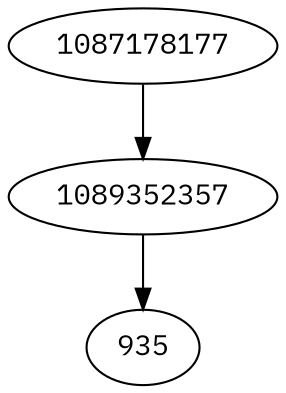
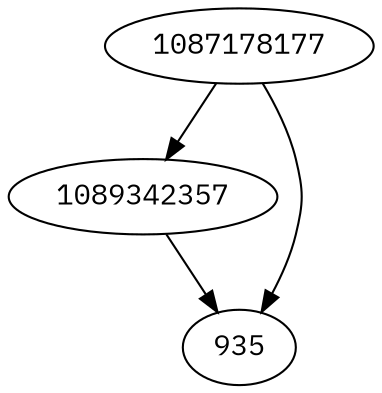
none -> (301, 187)
(143, 197) -> (143, 197)
